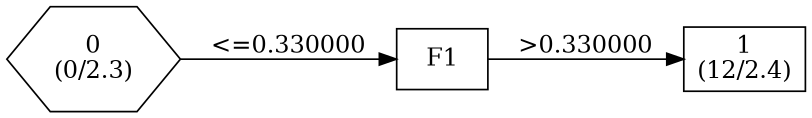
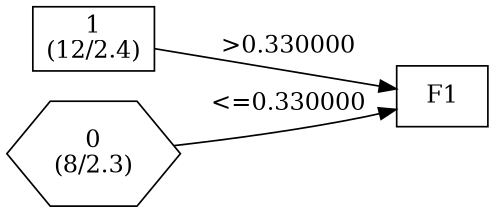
(94, 59) -> (94, 154)
(577, 59) -> (267, 67)
